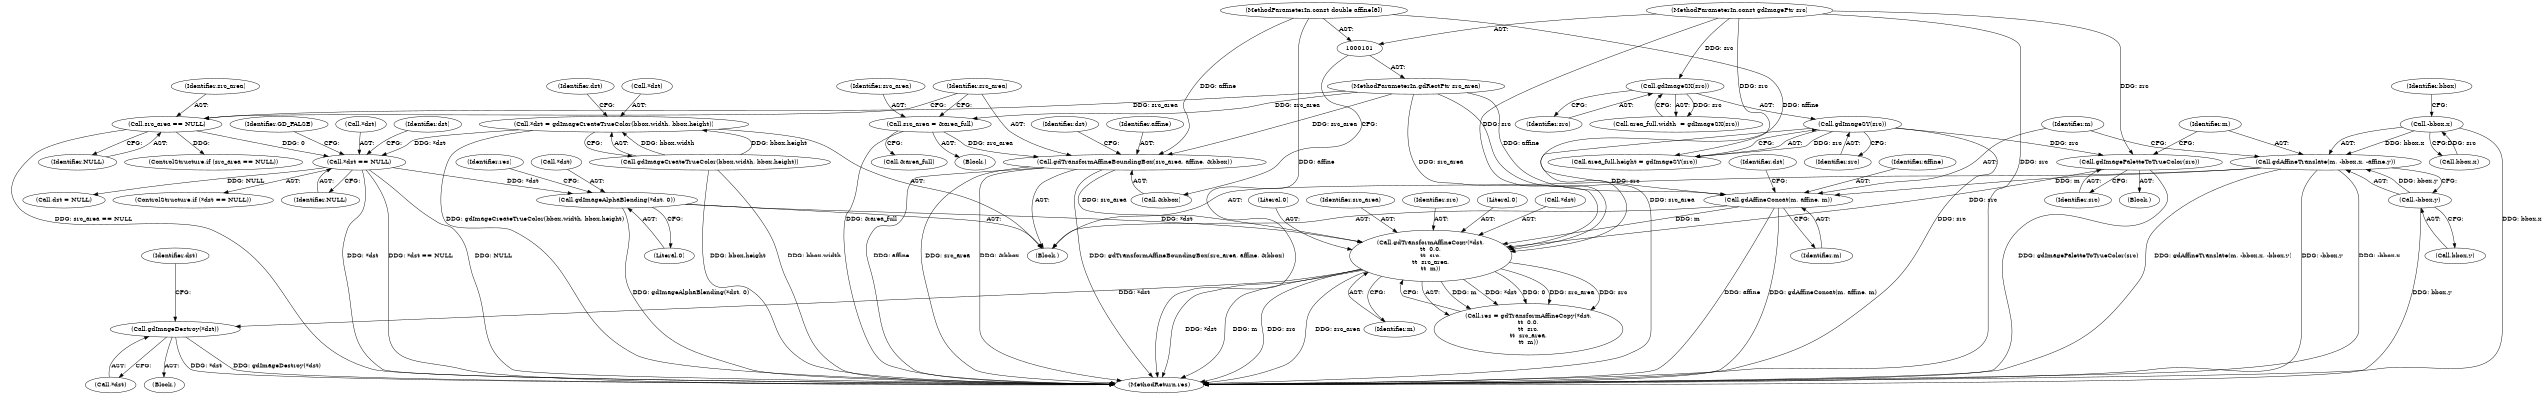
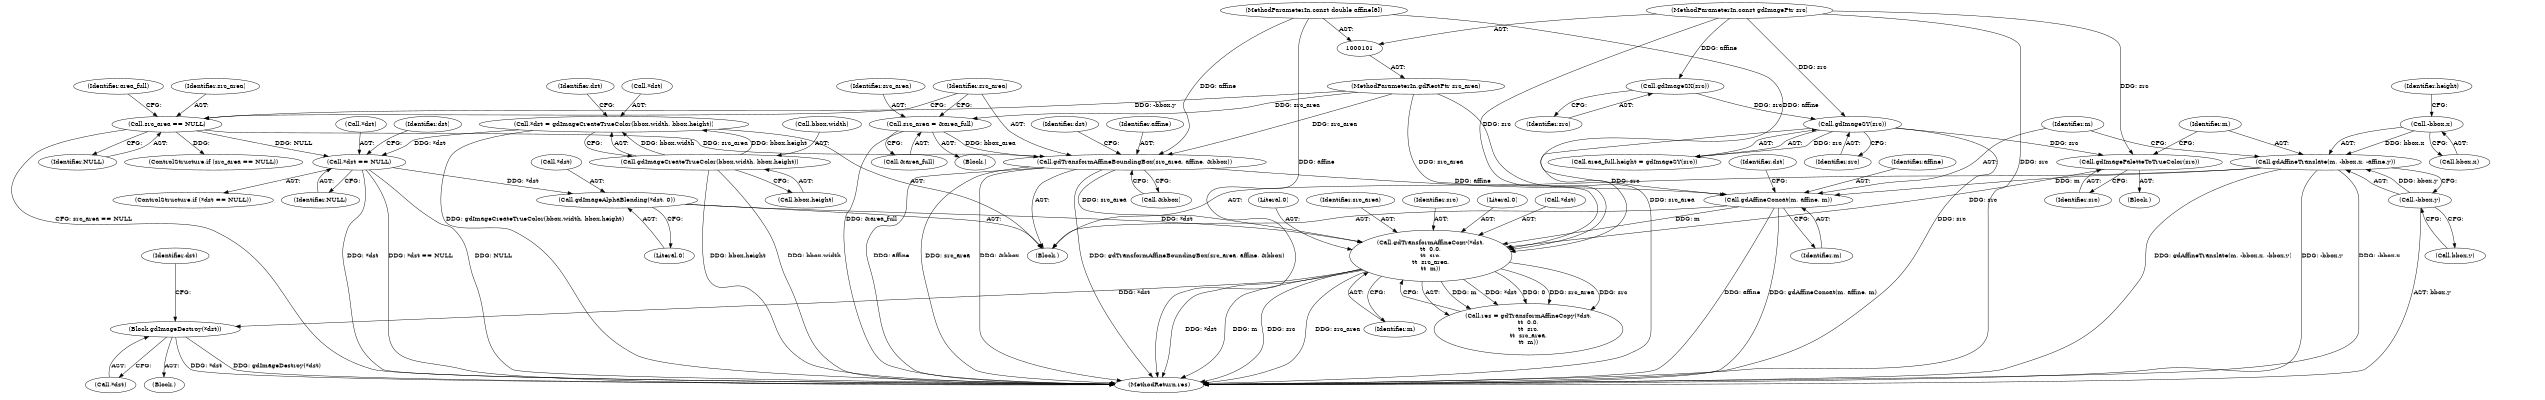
(1719, 48) -> (1719, 48)
none -> (119, 86)
(2432, 86) -> (2432, 86)
(1155, 105) -> (1155, 105)
(1768, 105) -> (1768, 105)
(1764, 114) -> (1794, 66)
(279, 124) -> none
none -> (822, 124)
(1676, 124) -> none
none -> (603, 135)
(294, 143) -> (294, 143)
(991, 143) -> (991, 143)
(1767, 143) -> (1767, 143)
(2462, 143) -> (2462, 143)
none -> (913, 144)
(1326, 147) -> (1152, 178)
(490, 162) -> none
(1538, 179) -> (1415, 182)
(1142, 181) -> (1142, 181)
(64, 200) -> none
none -> (806, 200)
(94, 219) -> (94, 219)
(2435, 219) -> (2435, 219)
(2432, 293) -> (2432, 293)
(175, 329) -> (175, 329)
(2000, 362) -> none
(740, 366) -> none
(2135, 376) -> none
